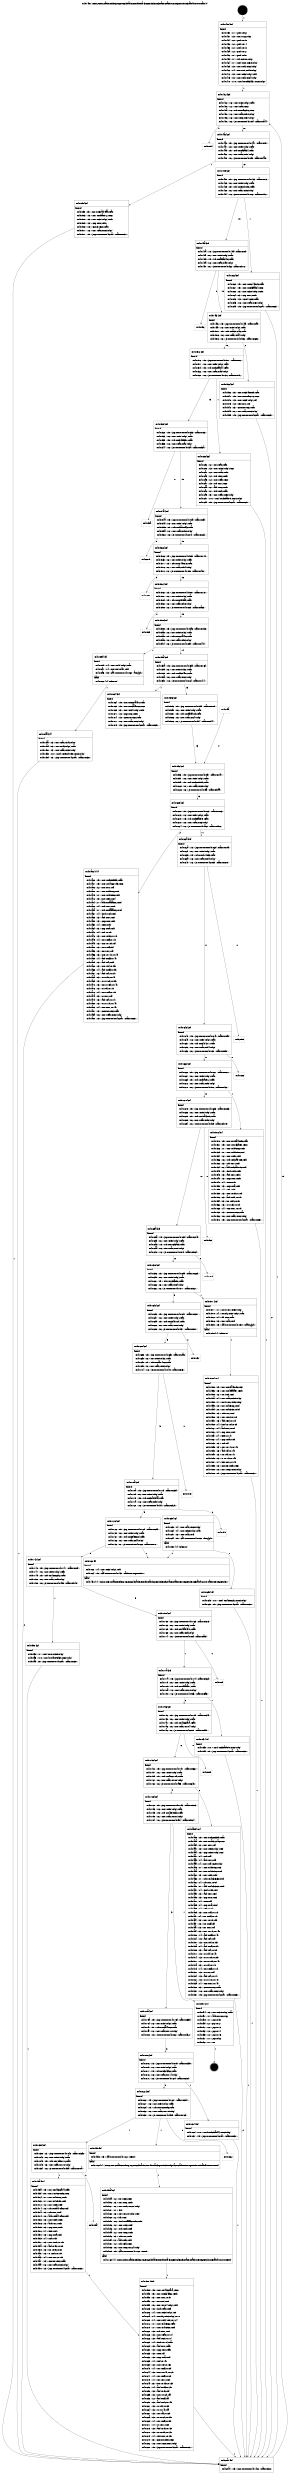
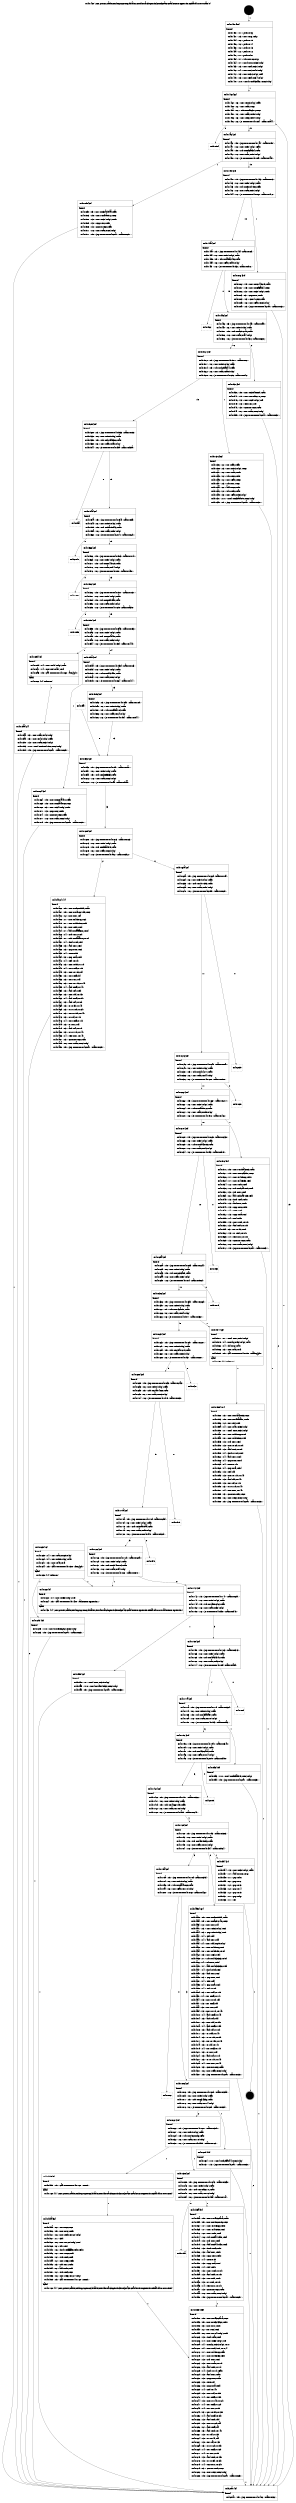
none -> (23, 1750)
(205, 1805) -> (212, 1878)
(194, 2141) -> (171, 1993)
